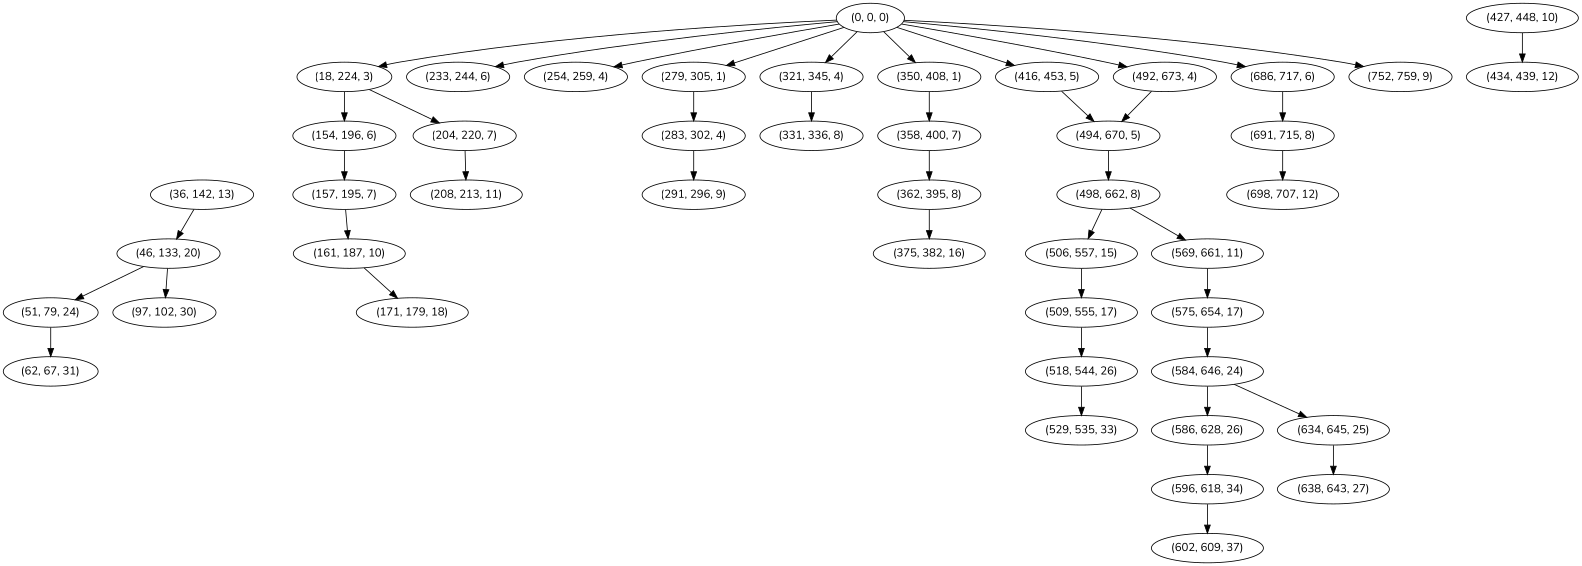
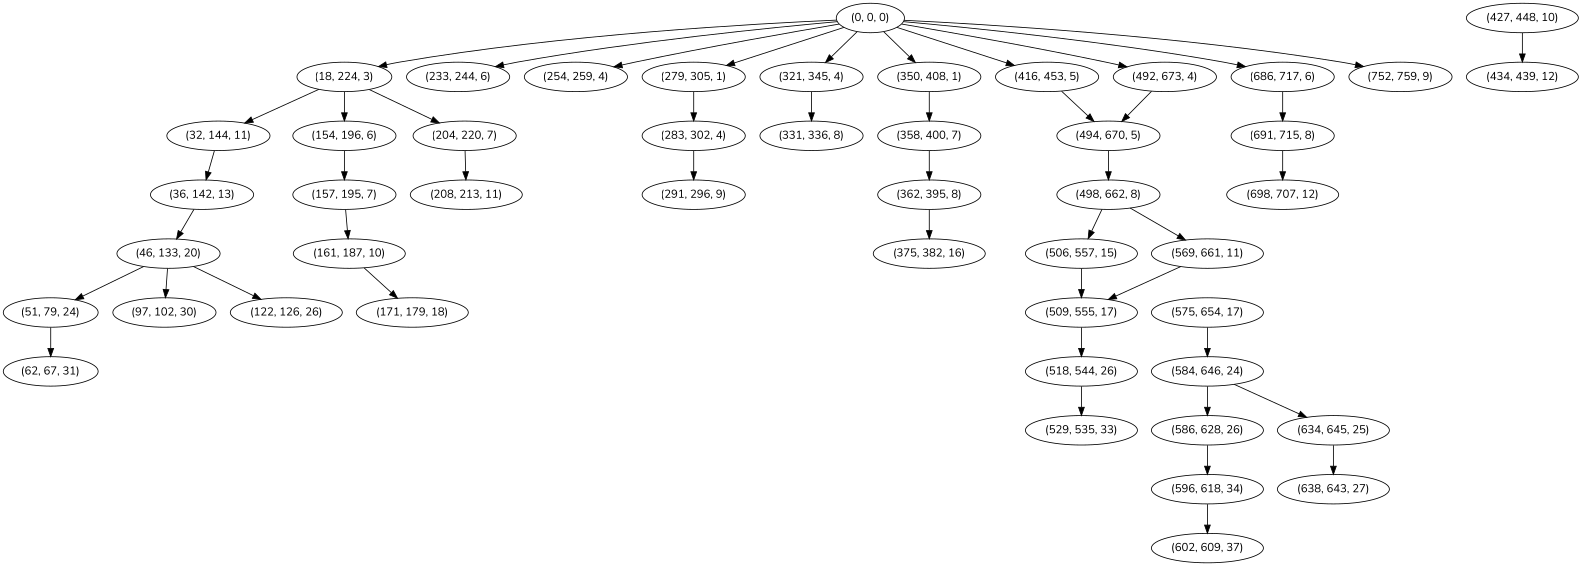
none -> (218, 136)
(1207, 279) -> (1148, 281)
none -> (286, 312)
